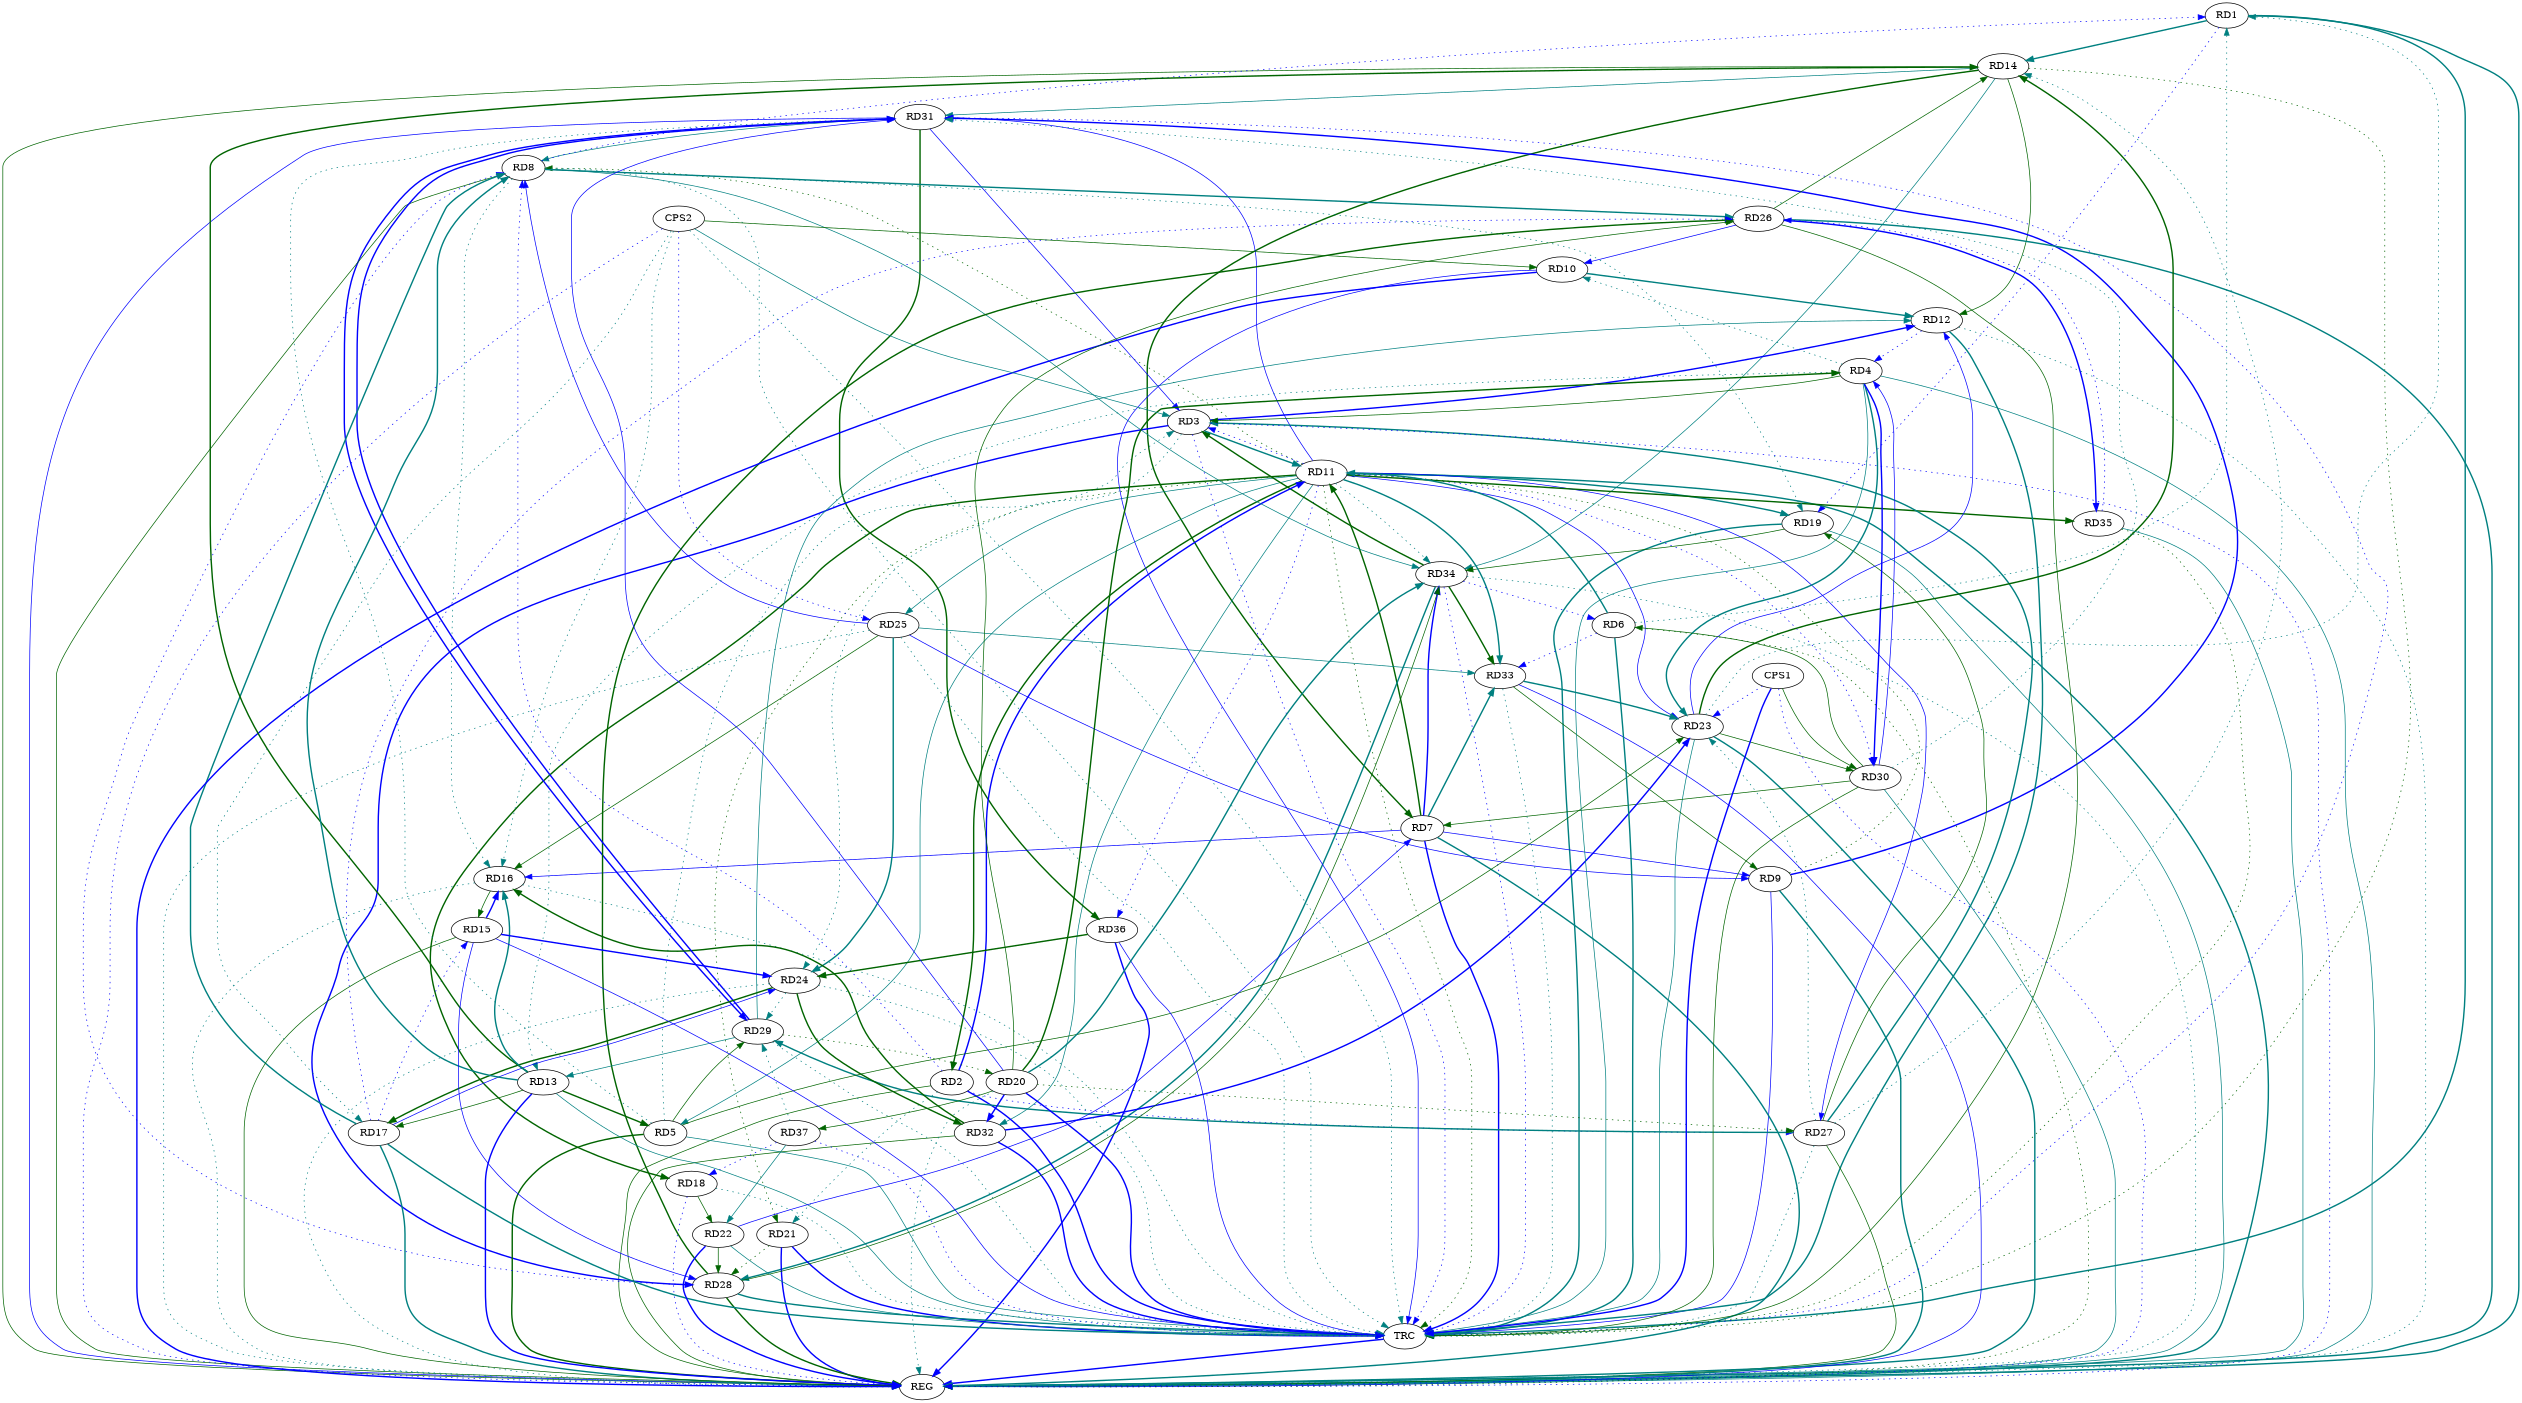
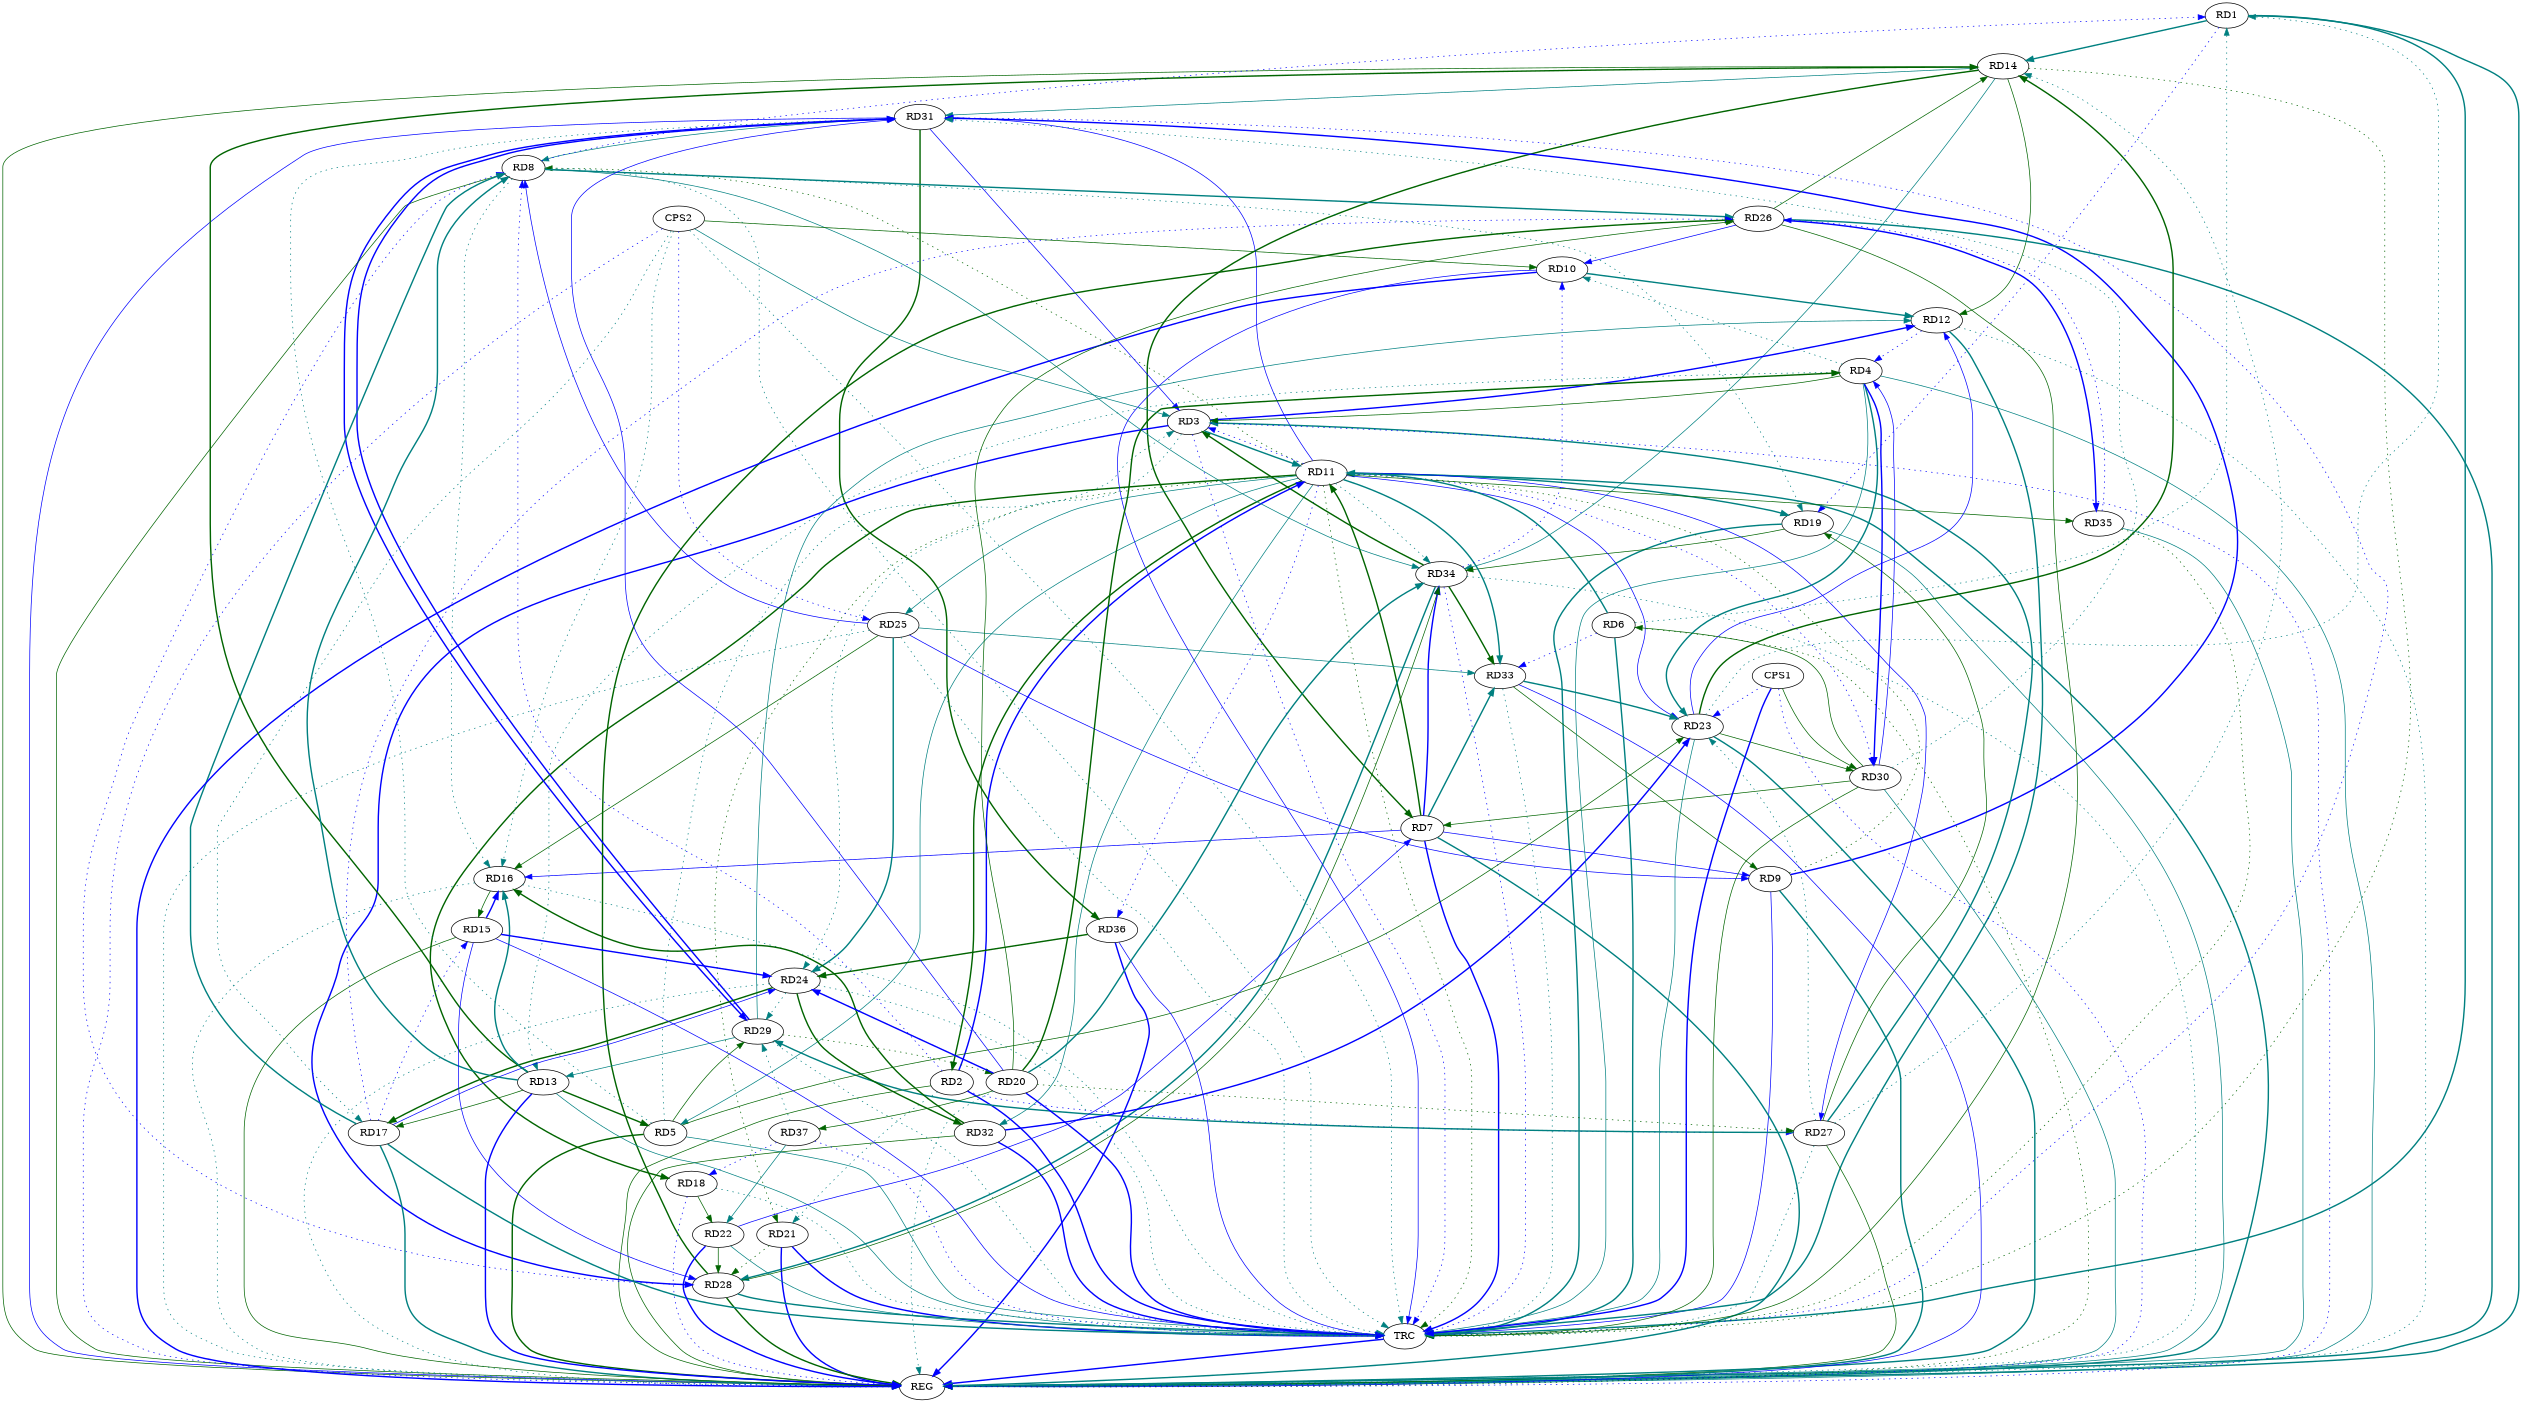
(1742, 500) -> (1742, 500)
(1526, 599) -> (1562, 454)
(998, 1105) -> (898, 1029)
